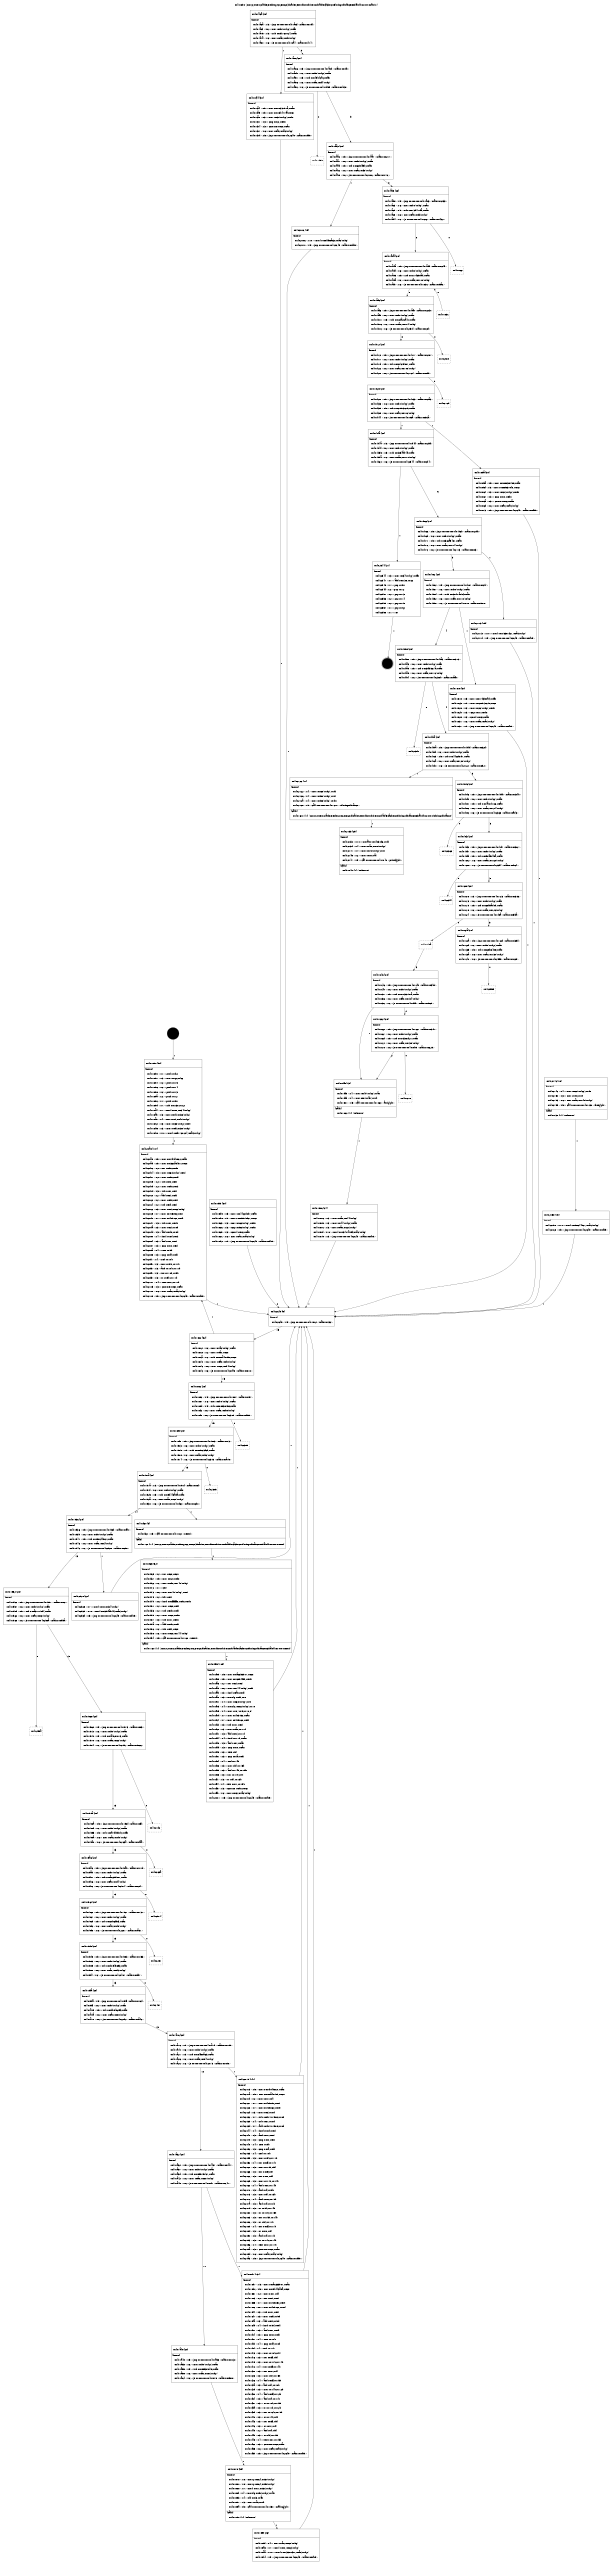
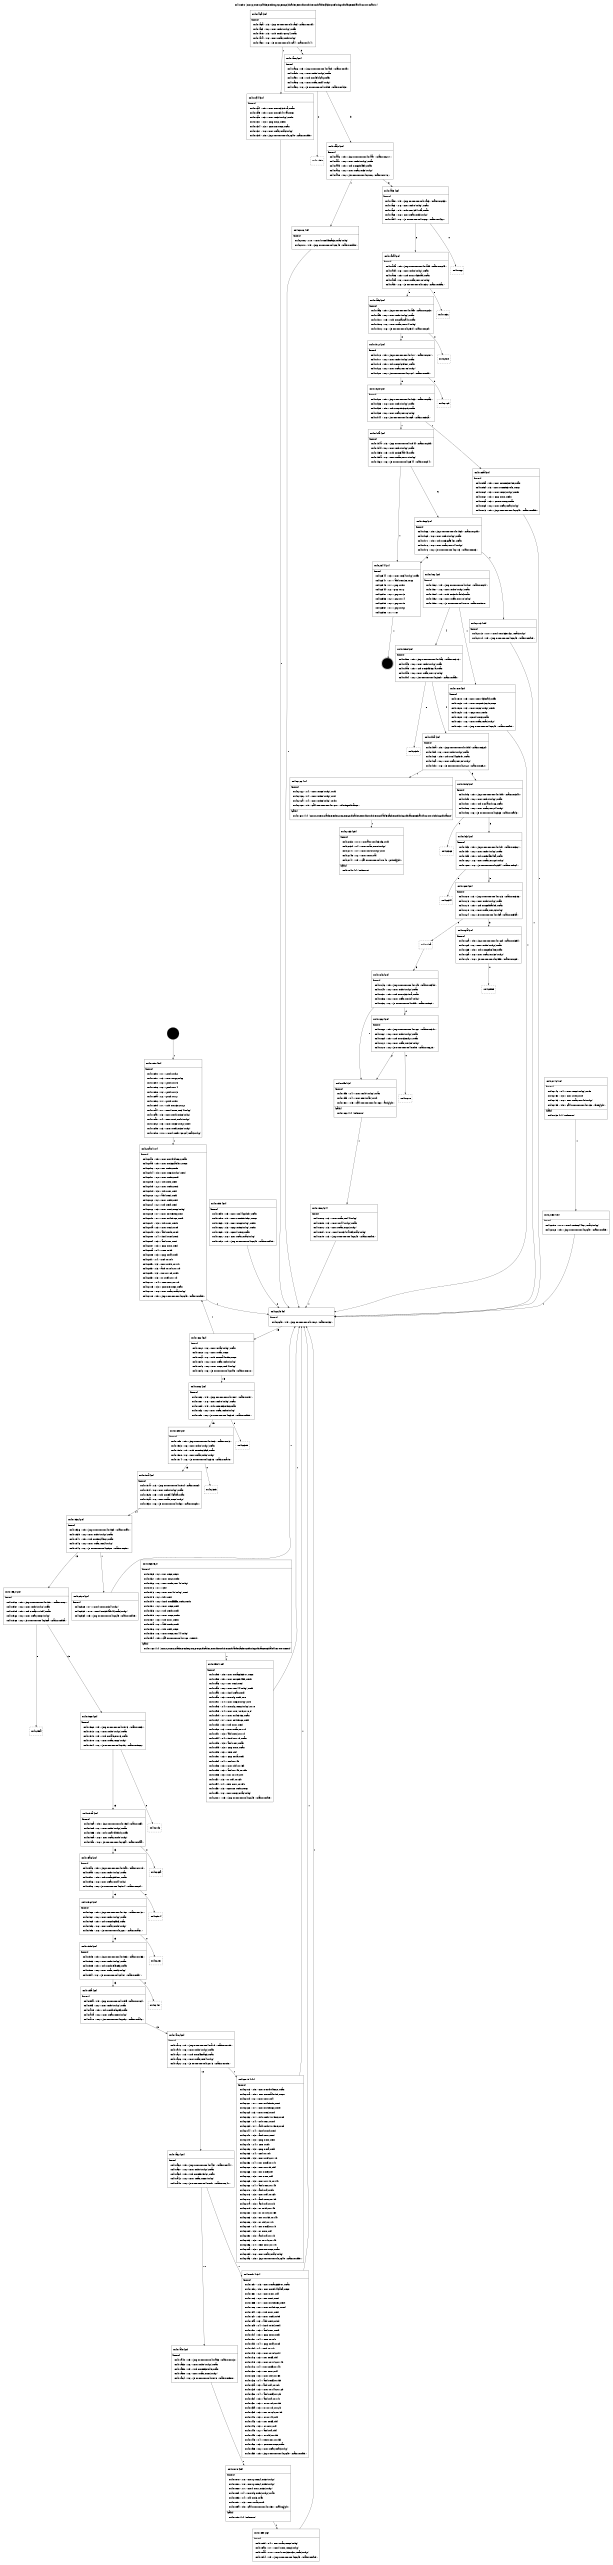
(440, 300) -> (436, 299)
none -> (401, 380)
(452, 562) -> (425, 558)
(210, 1534) -> none
